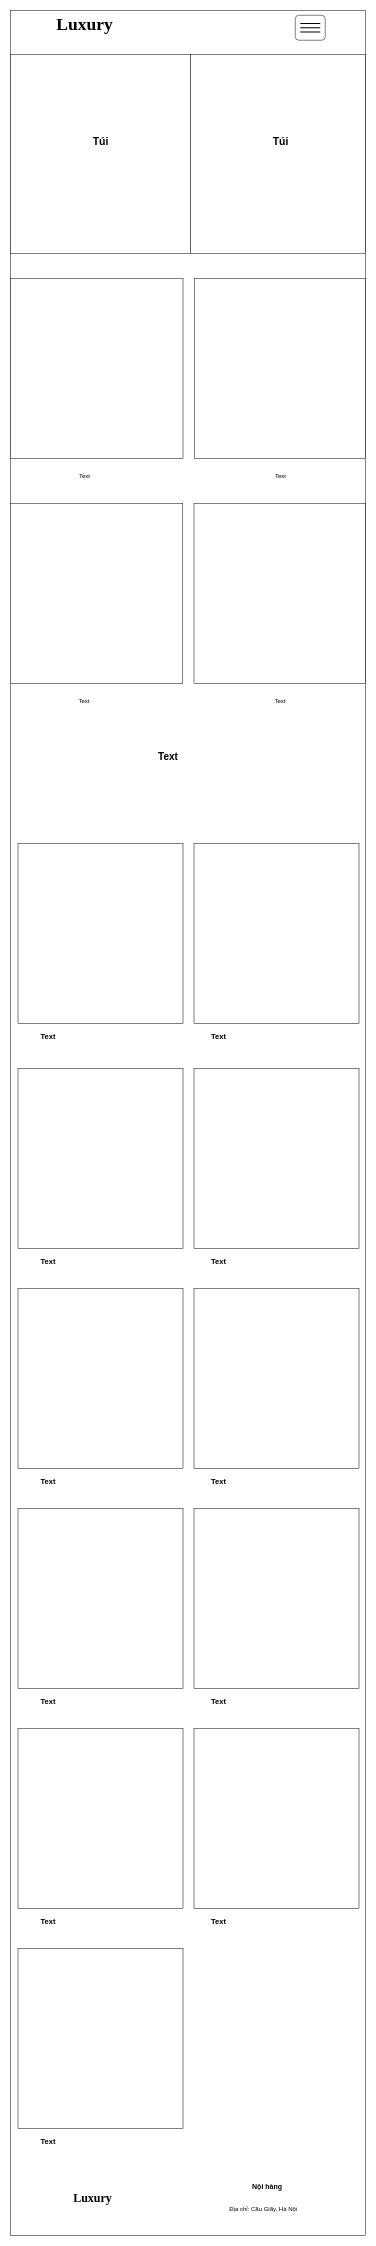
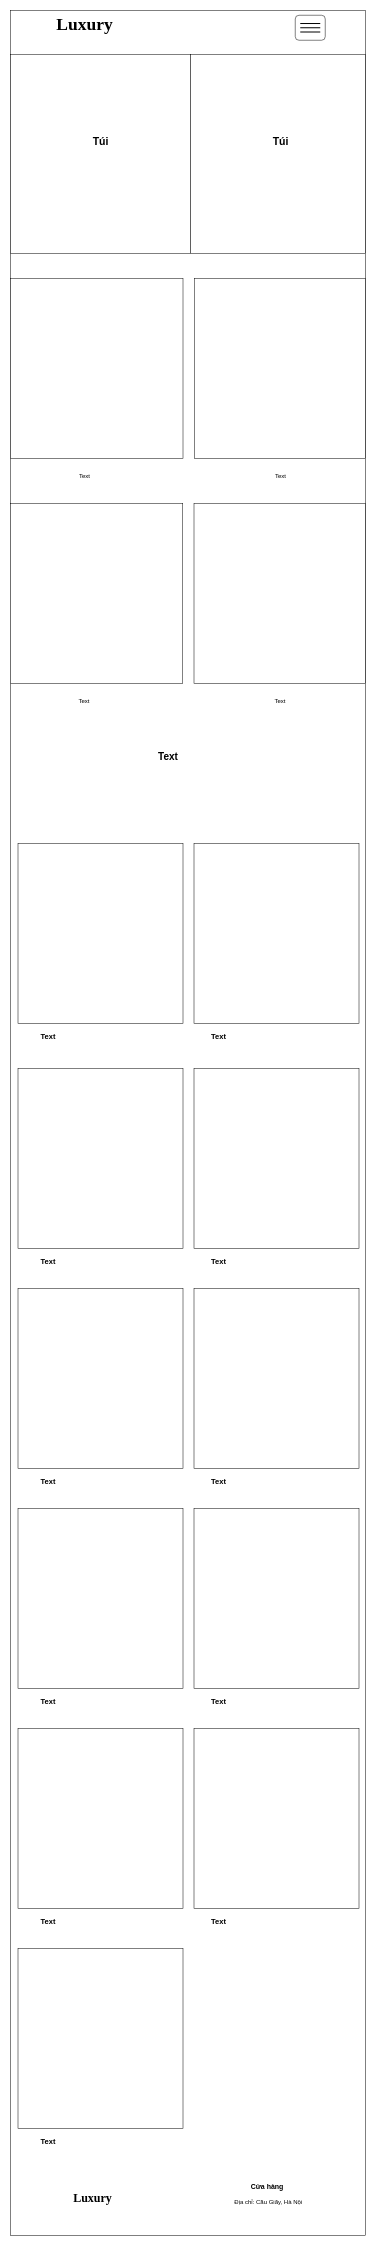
(268, 2186) -> (268, 2186)
(263, 2209) -> (268, 2202)
